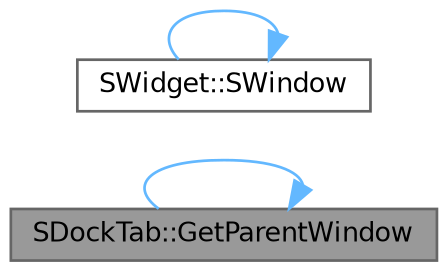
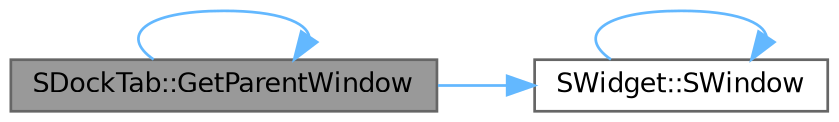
none -> (472, 85)
